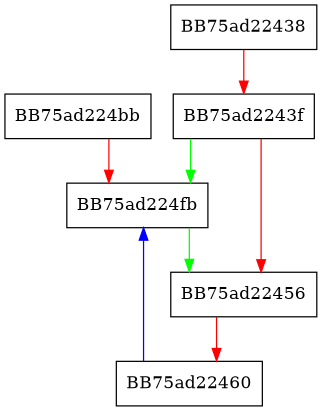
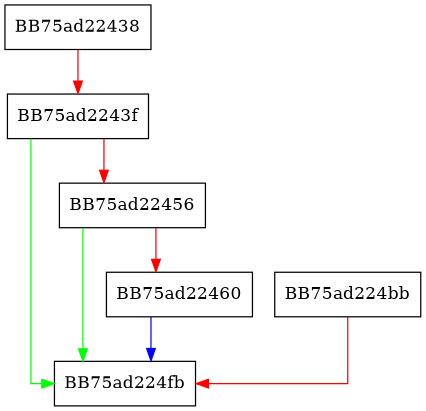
(189, 244) -> (83, 288)
